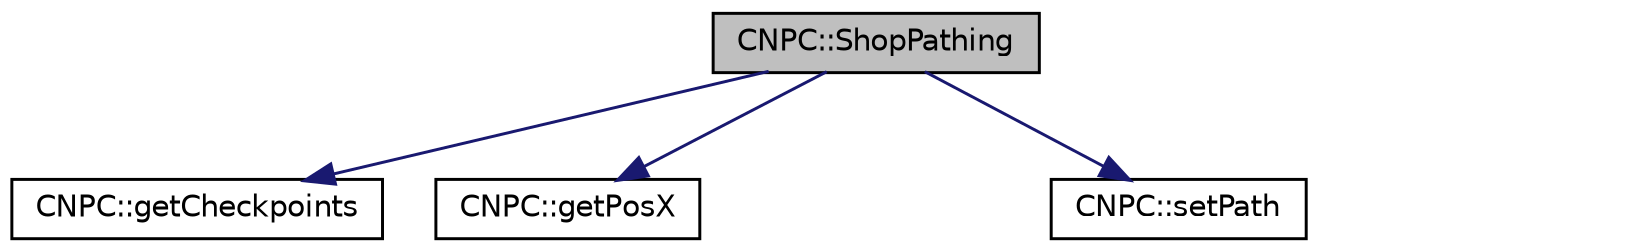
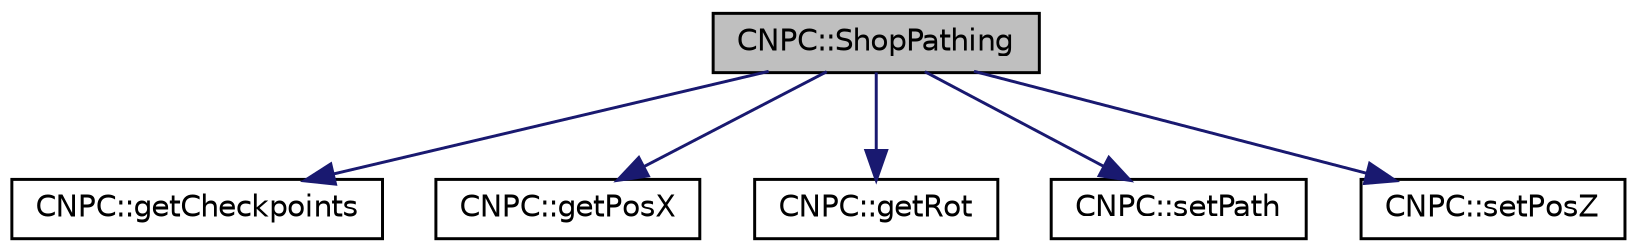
none -> (876, 209)
none -> (1493, 209)
